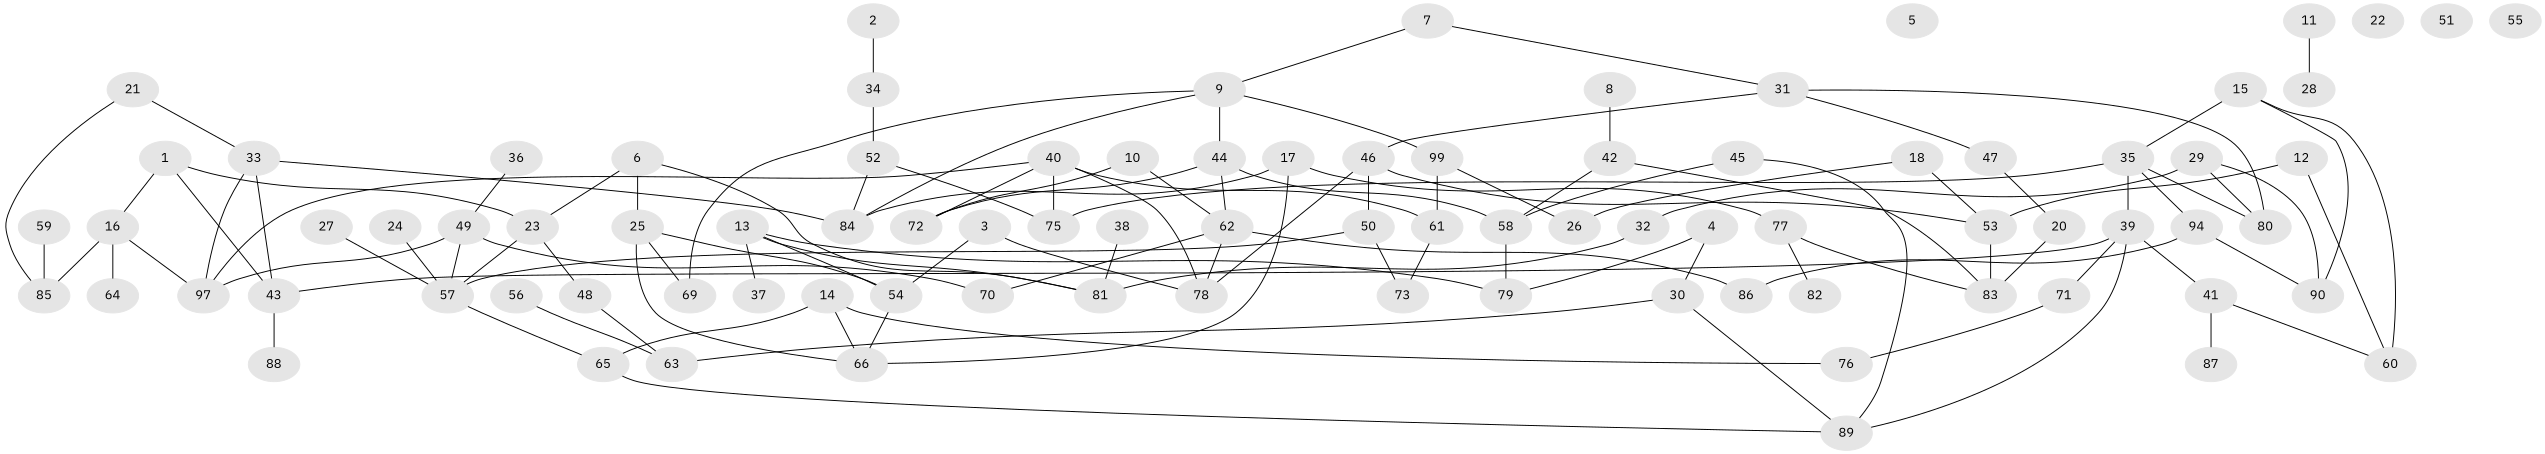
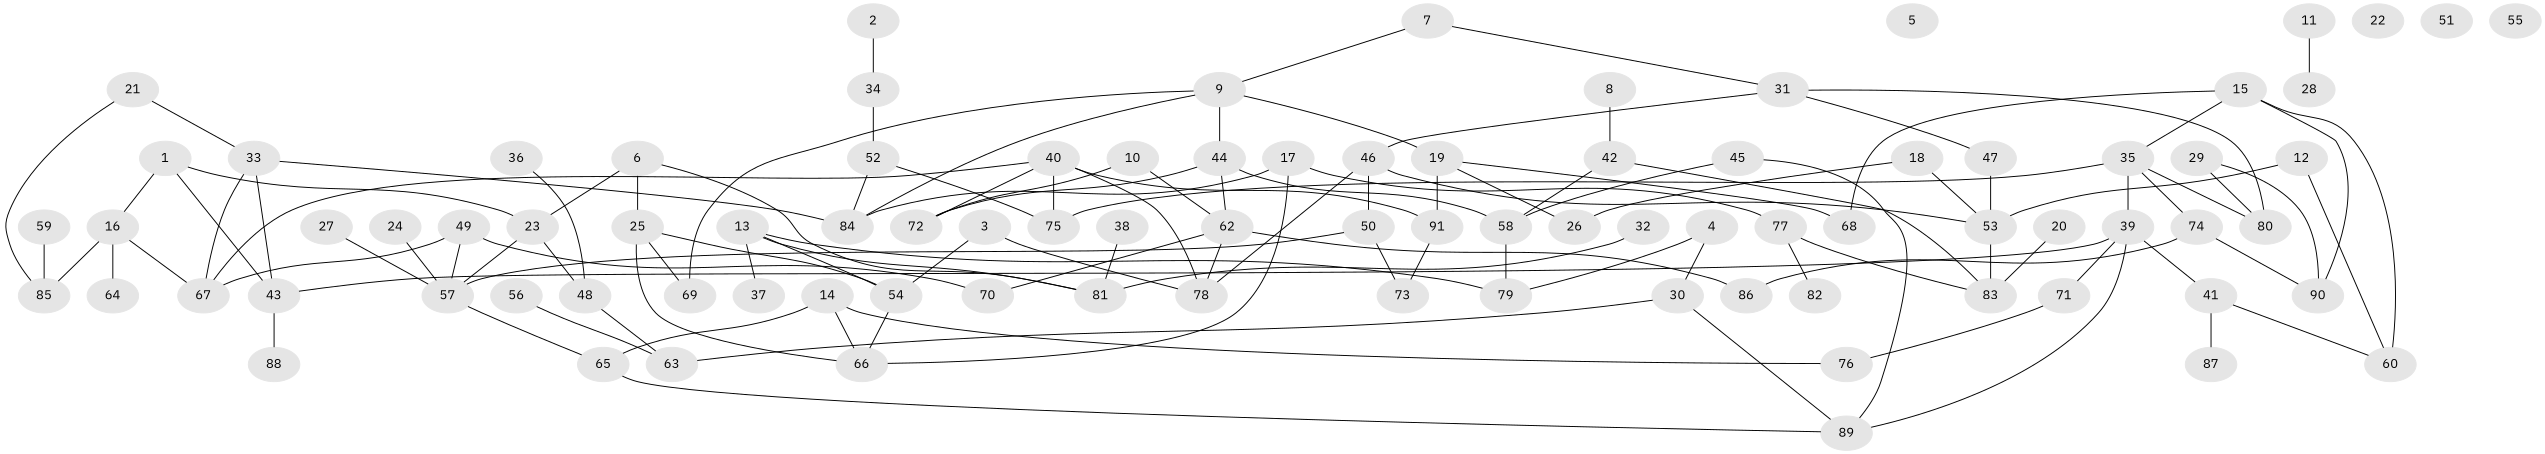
(1437, 158) -> (1437, 158)
(2022, 190) -> (1991, 193)
(490, 193) -> (571, 219)
(1920, 193) -> none
(1437, 227) -> (1437, 227)
none -> (1849, 227)
(2197, 227) -> (2197, 227)
(203, 296) -> (203, 296)
